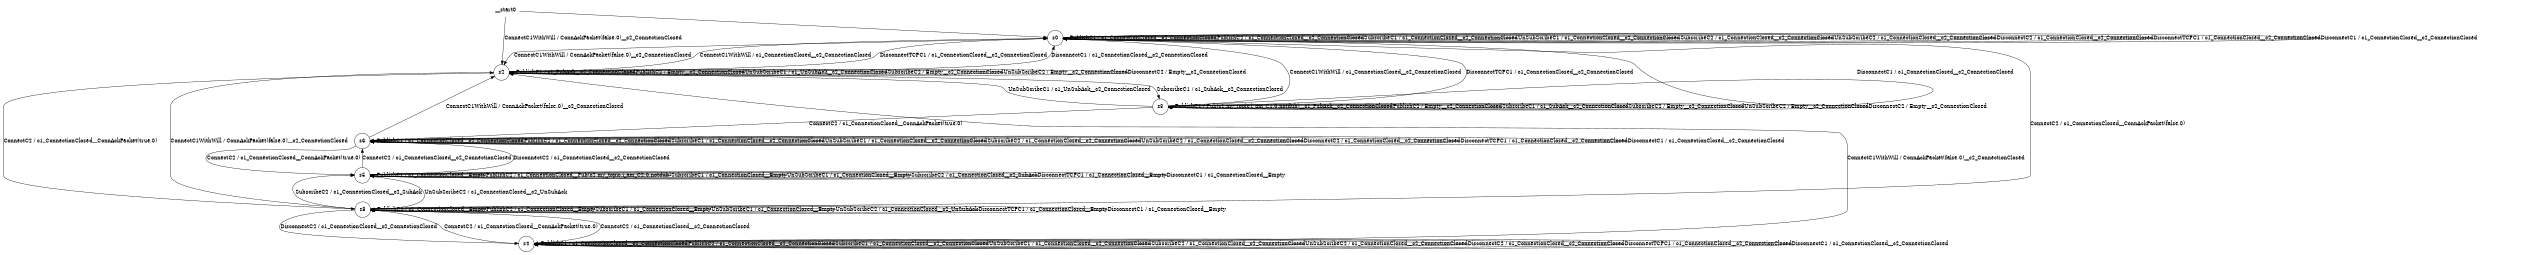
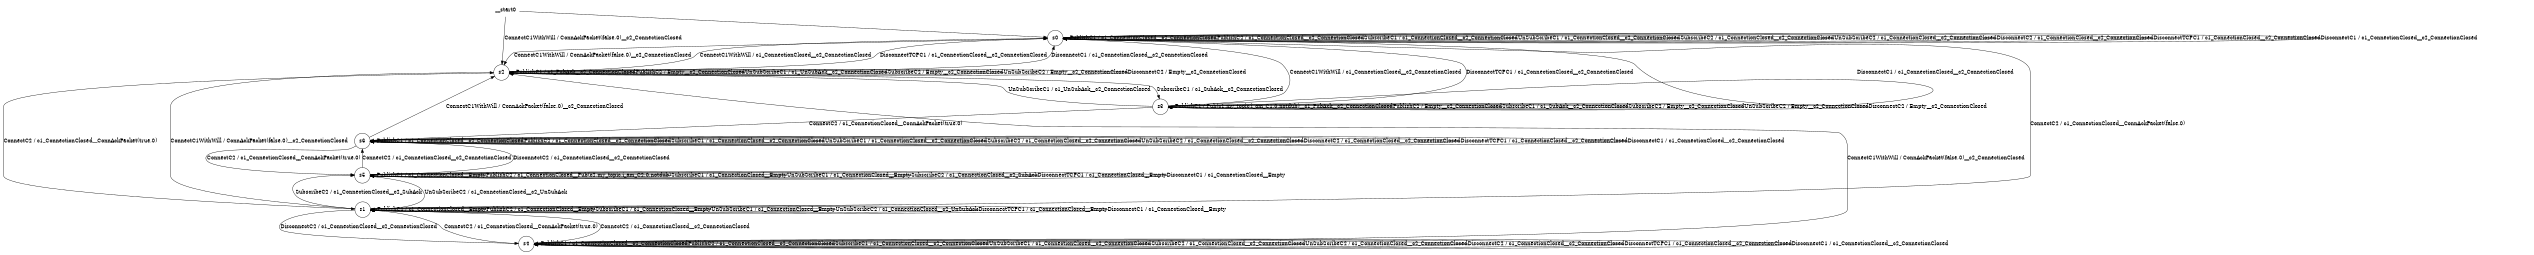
(363, 210) -> (363, 210)
